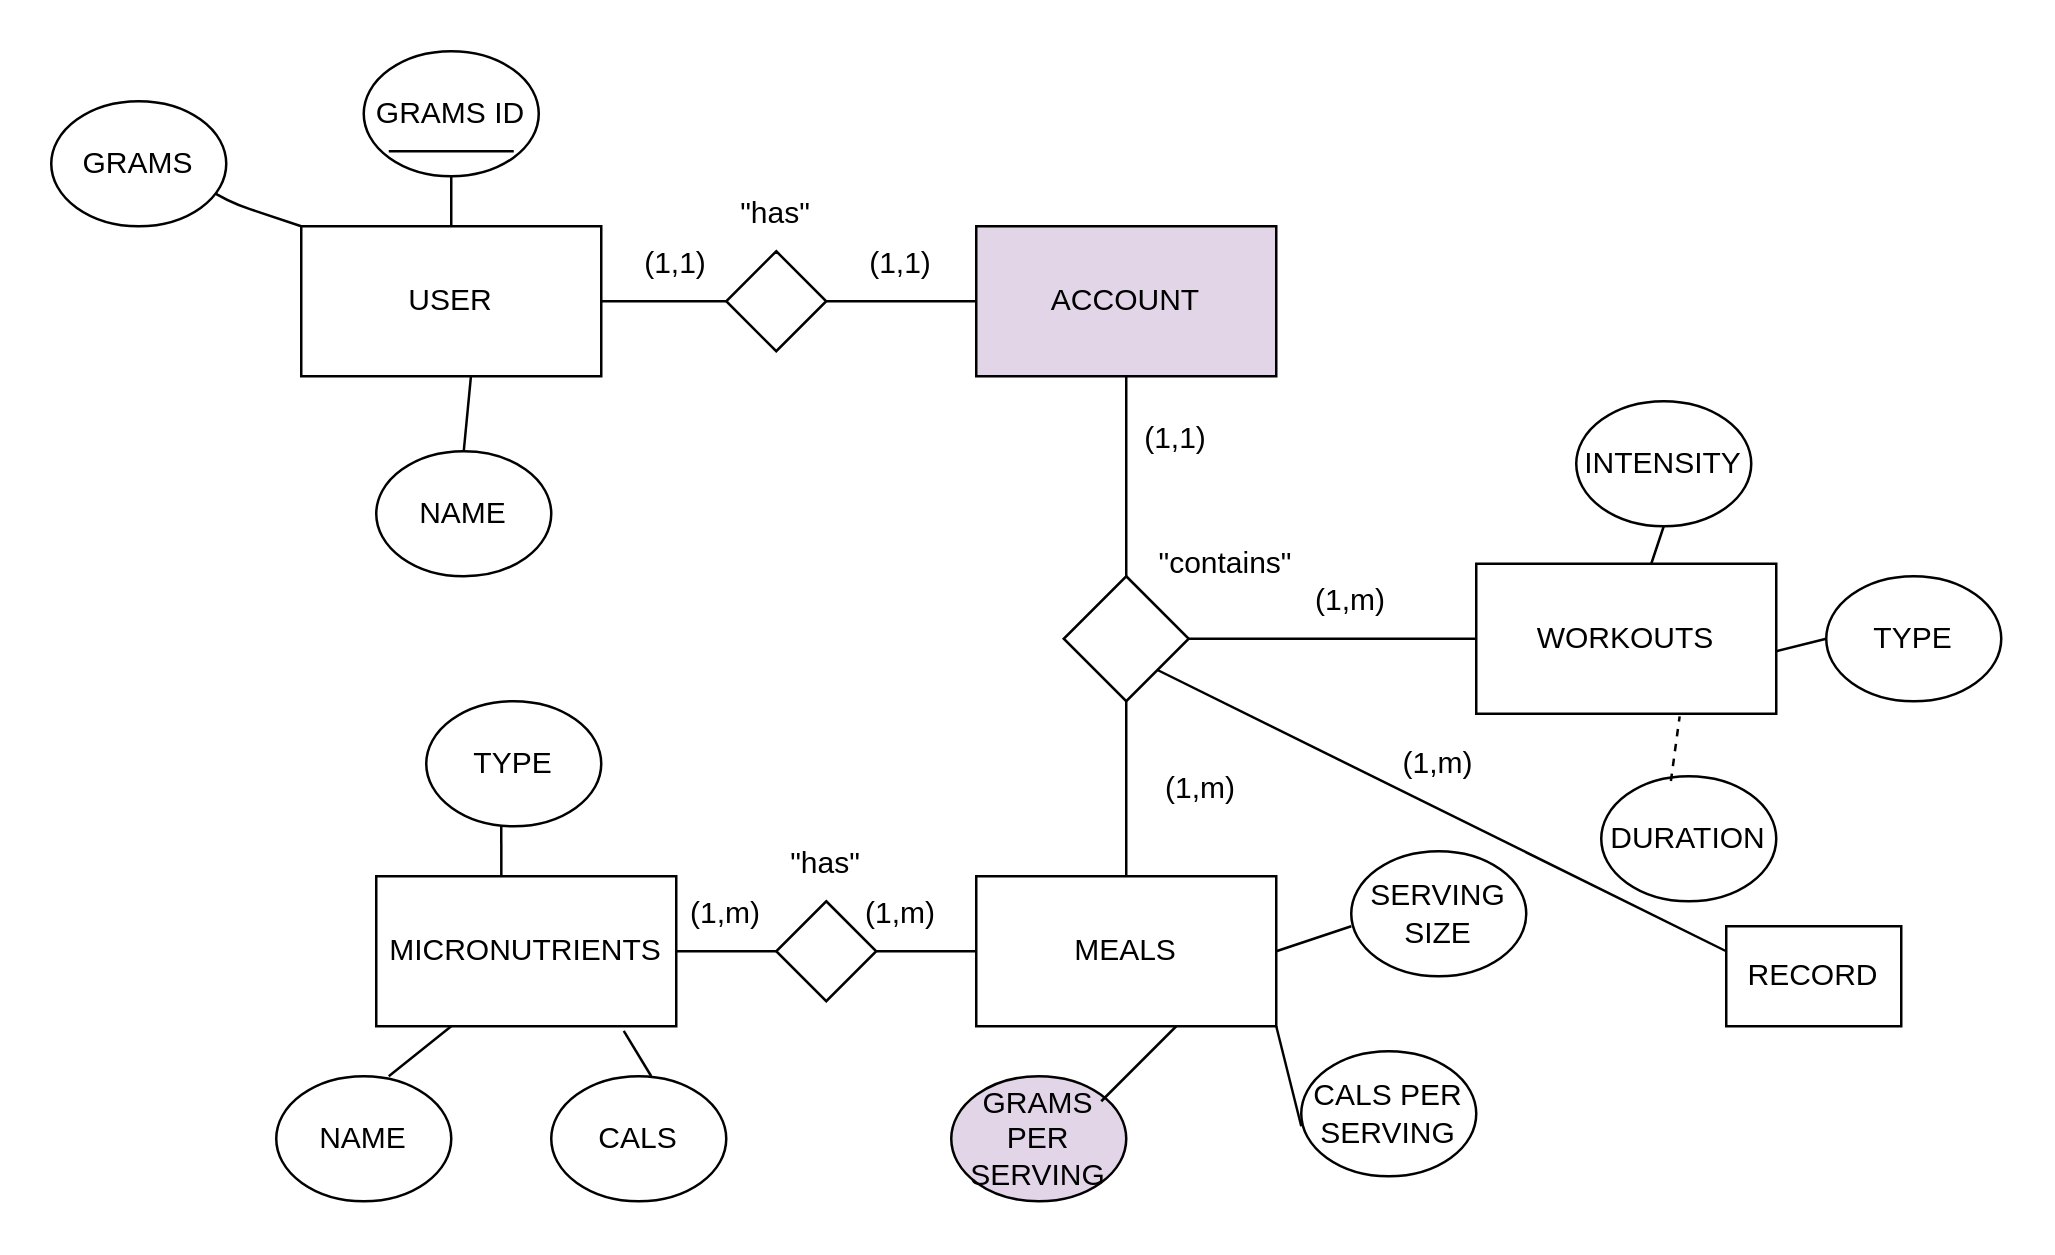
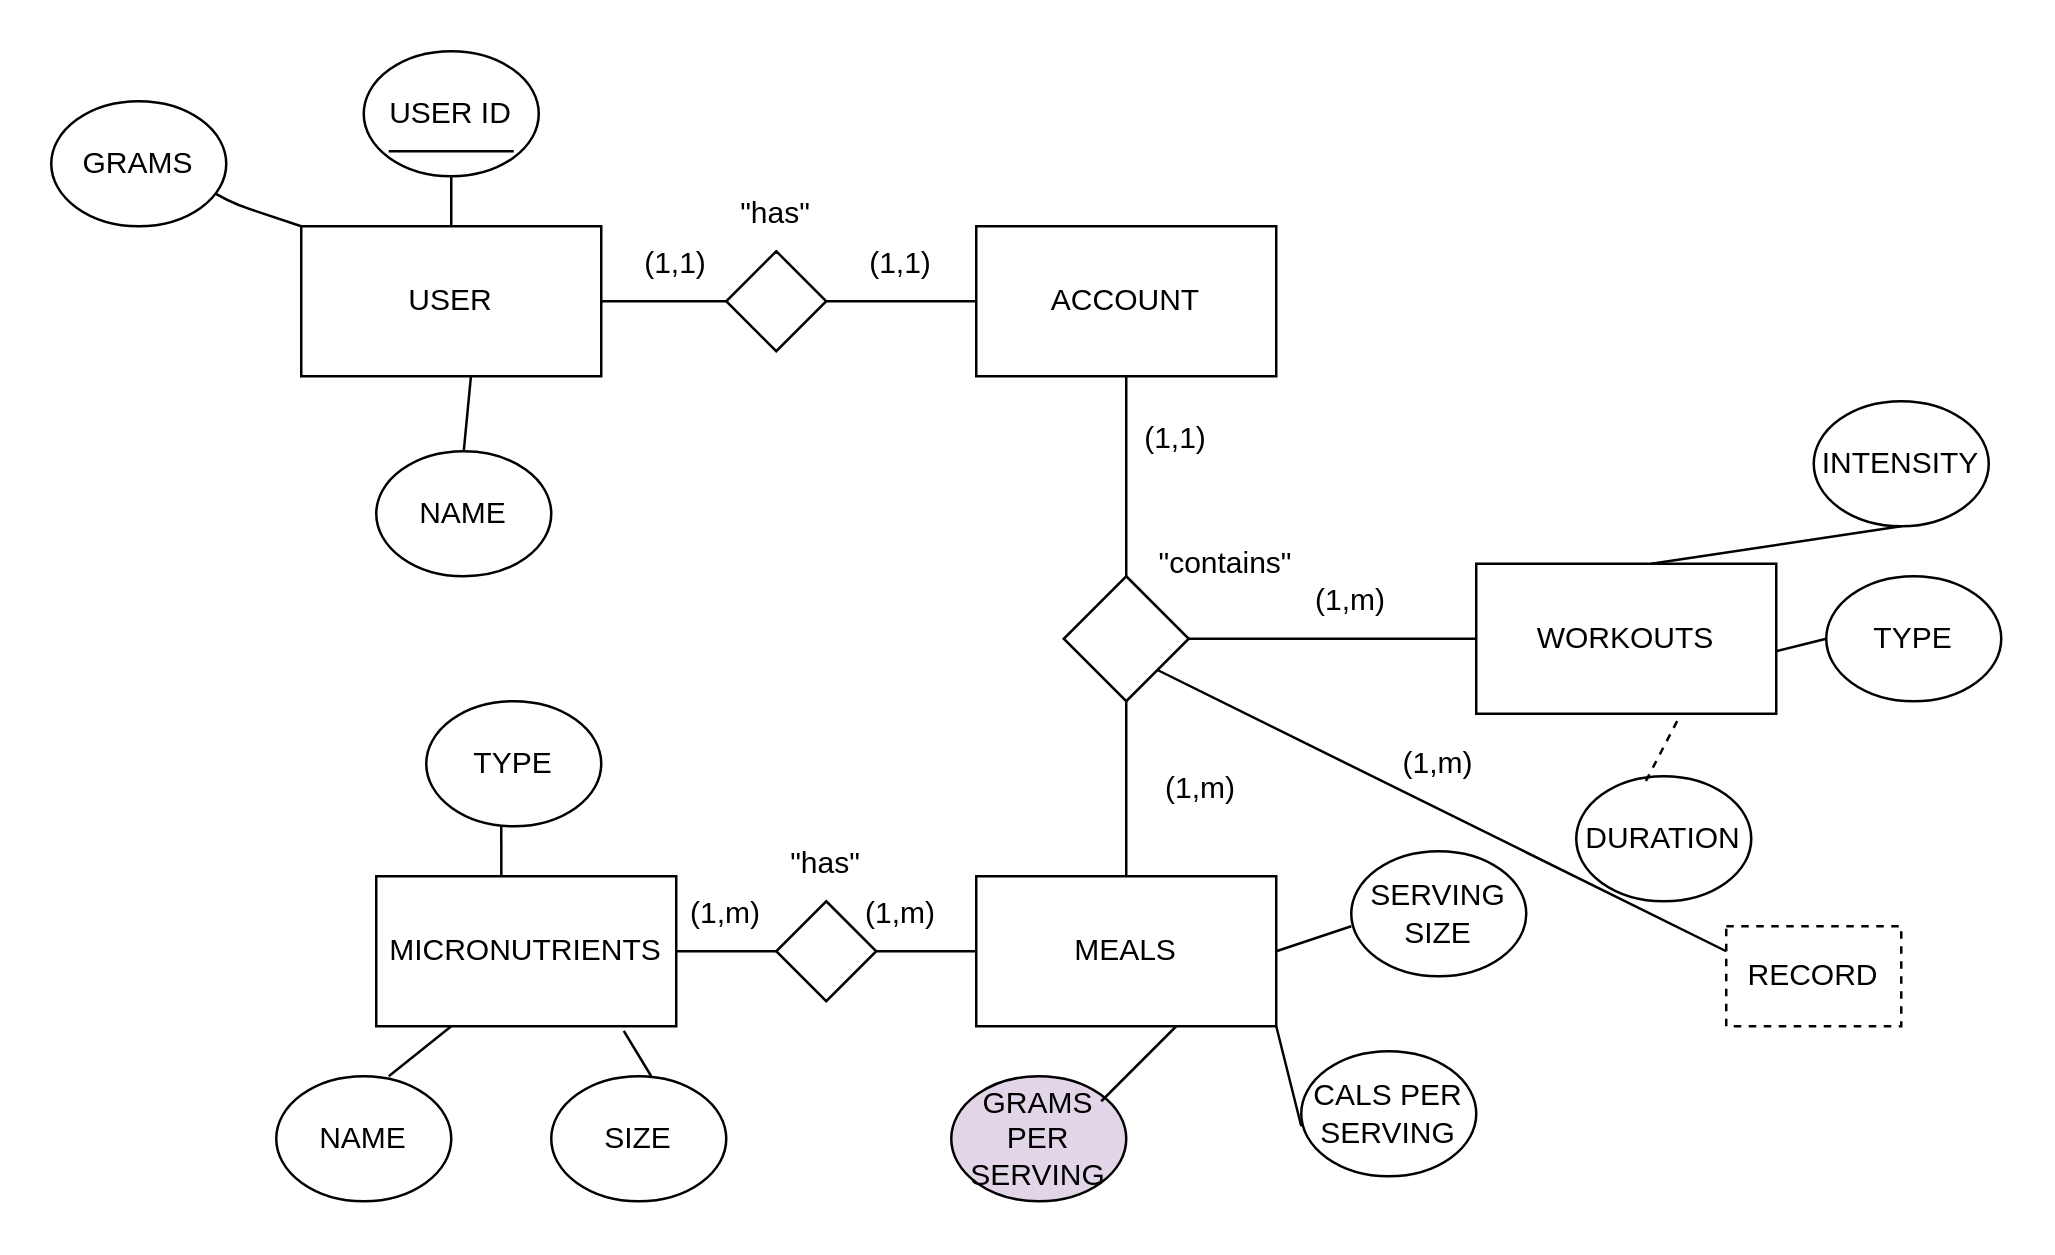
(451, 114) -> (451, 114)
(1126, 301) -> (1126, 301)
(1664, 464) -> (1901, 464)
(1689, 839) -> (1664, 839)
(1814, 976) -> (1814, 976)
(639, 1139) -> (639, 1139)
